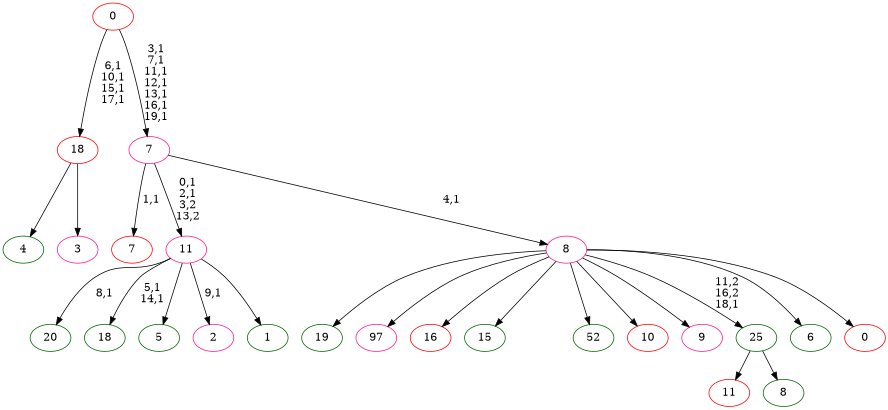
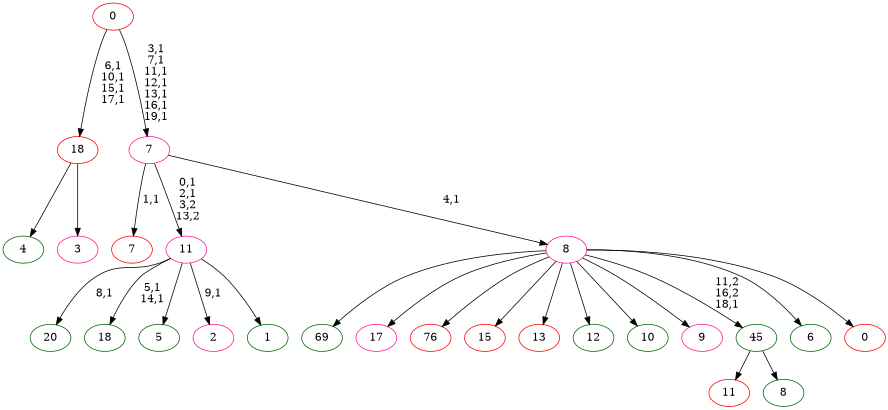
(322, 338) -> (322, 338)
(376, 338) -> (376, 338)
(431, 338) -> (431, 338)
(485, 338) -> (485, 338)
none -> (539, 338)
(594, 338) -> (594, 338)
(648, 338) -> (648, 338)
(756, 338) -> (756, 338)
